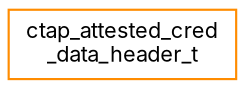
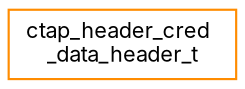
(122, 44) -> (122, 44)
